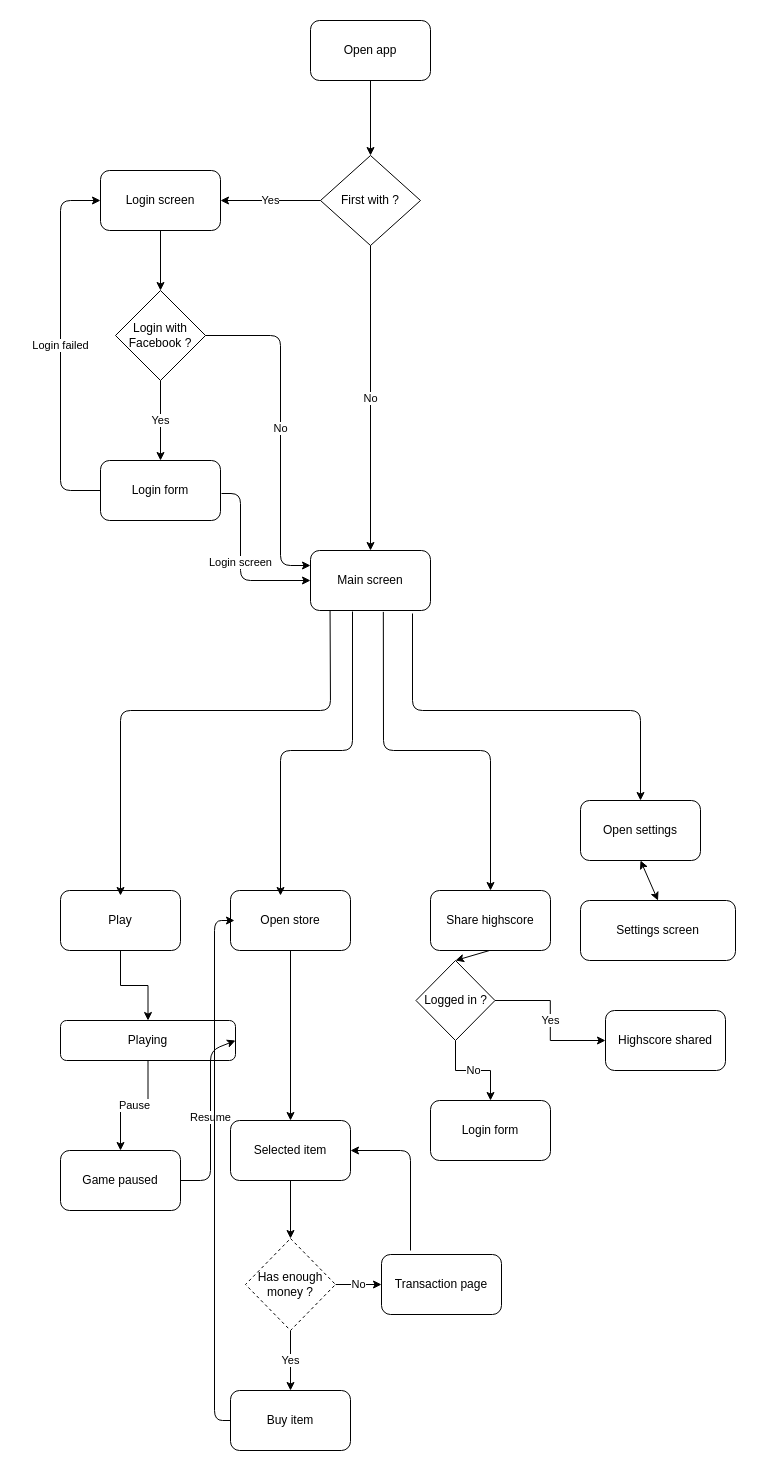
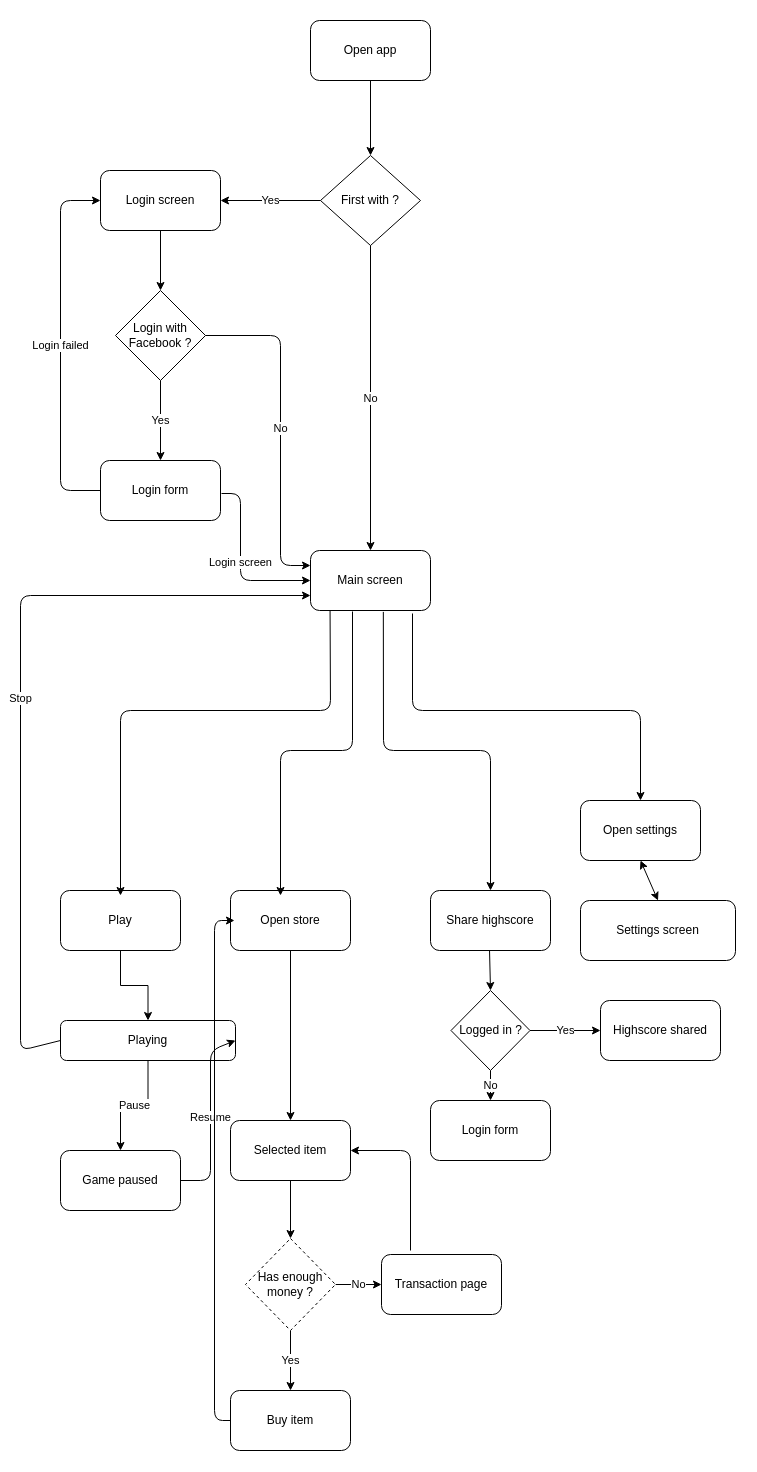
none -> (21, 703)
(456, 1001) -> (491, 1031)
(666, 1041) -> (661, 1031)
